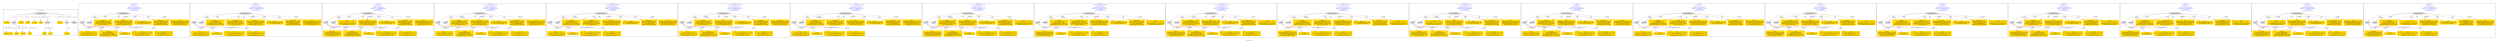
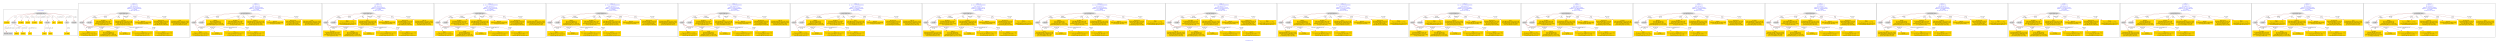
none -> (54, 23)
(8, 34) -> (8, 34)
